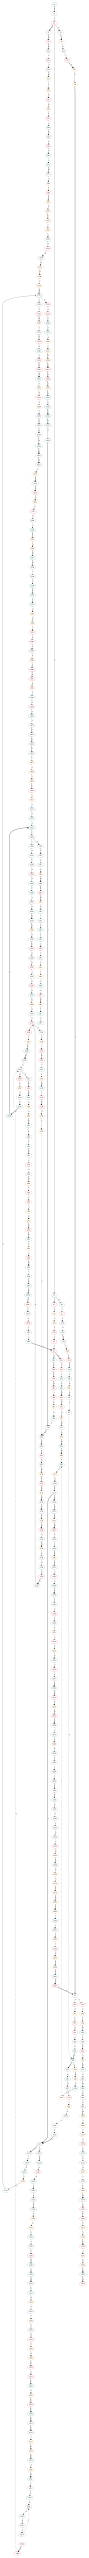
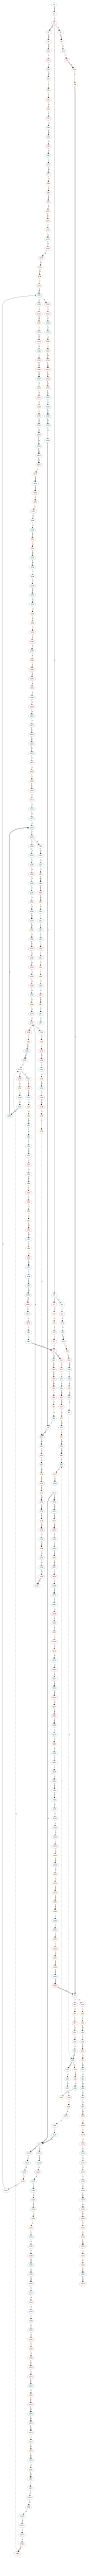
(55, 1488) -> none
(28, 2522) -> (22, 2539)
